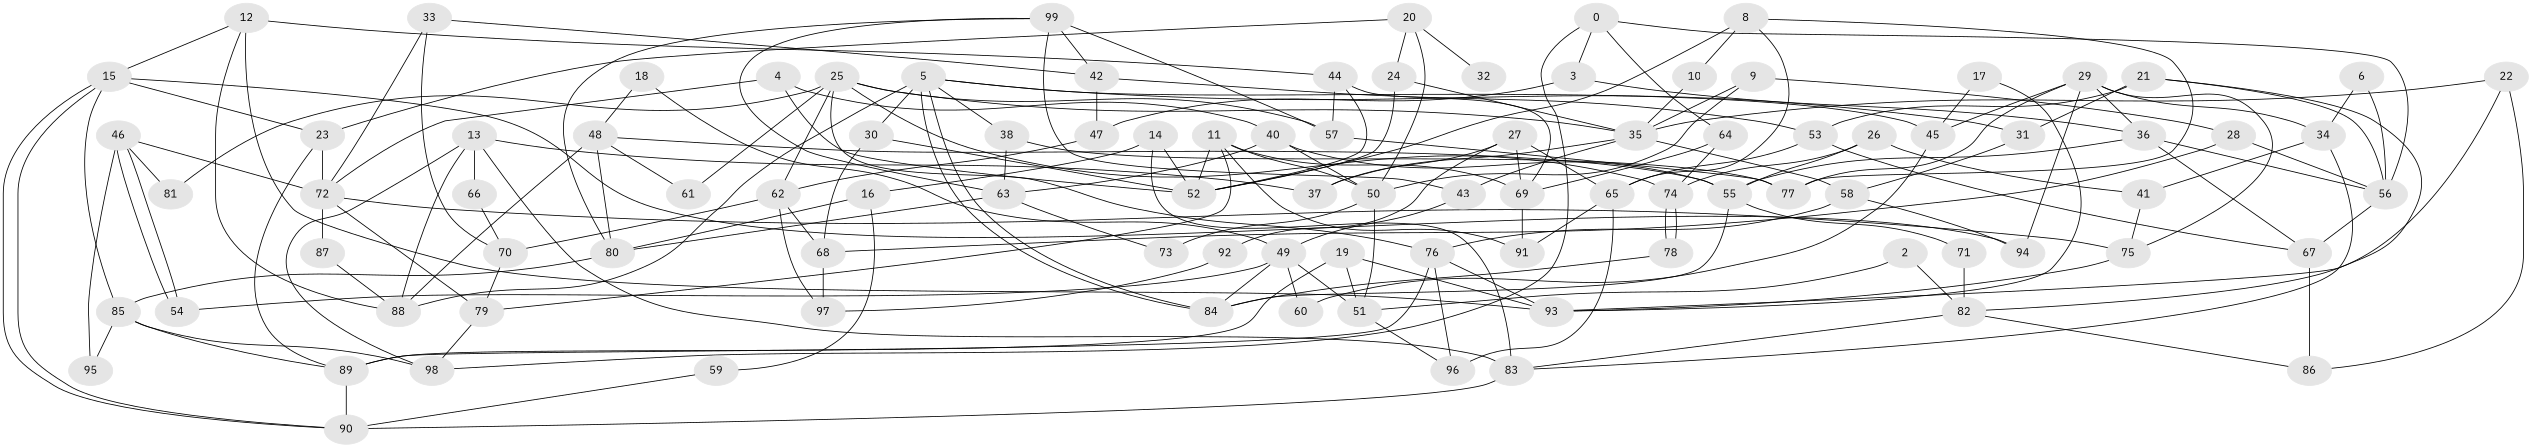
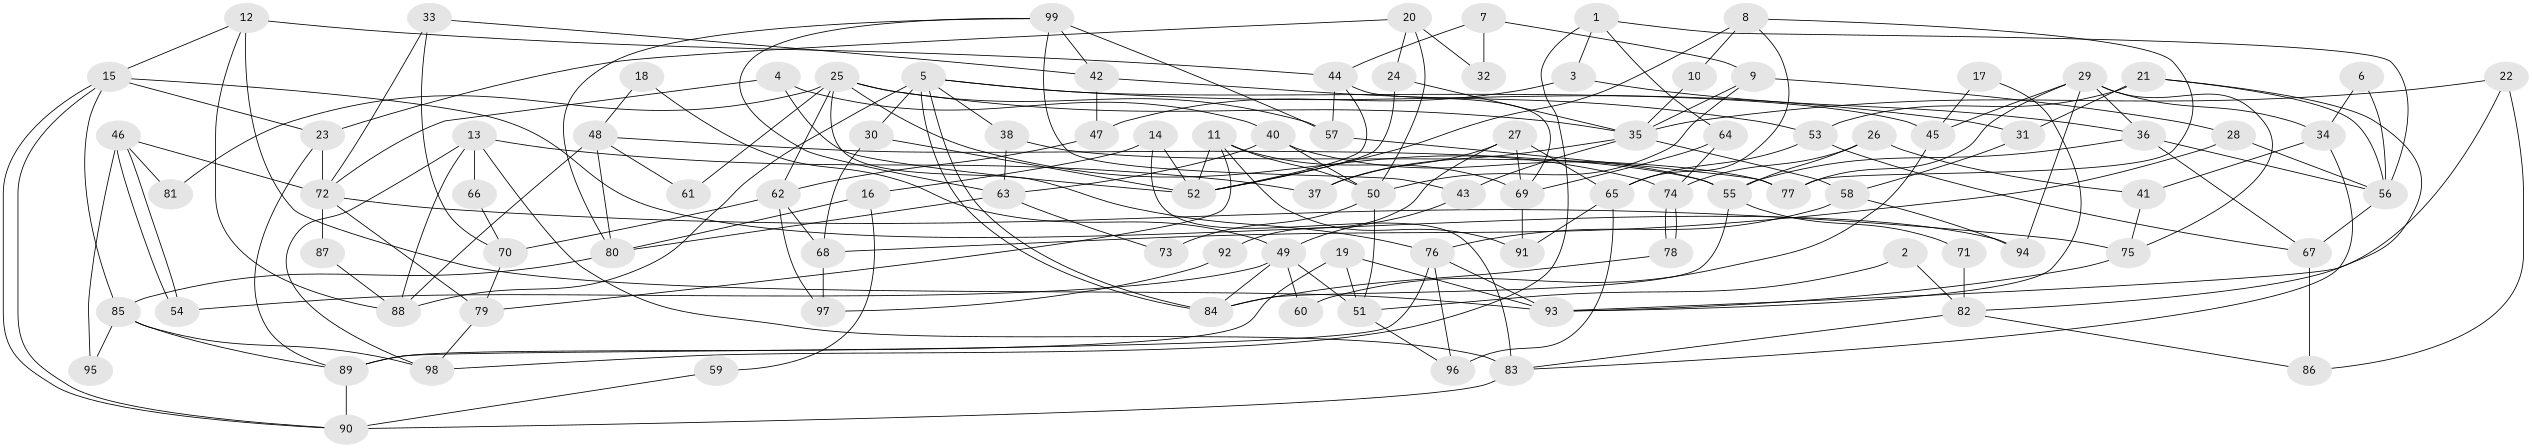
none -> (1484, 18)
(1597, 18) -> (1597, 18)
